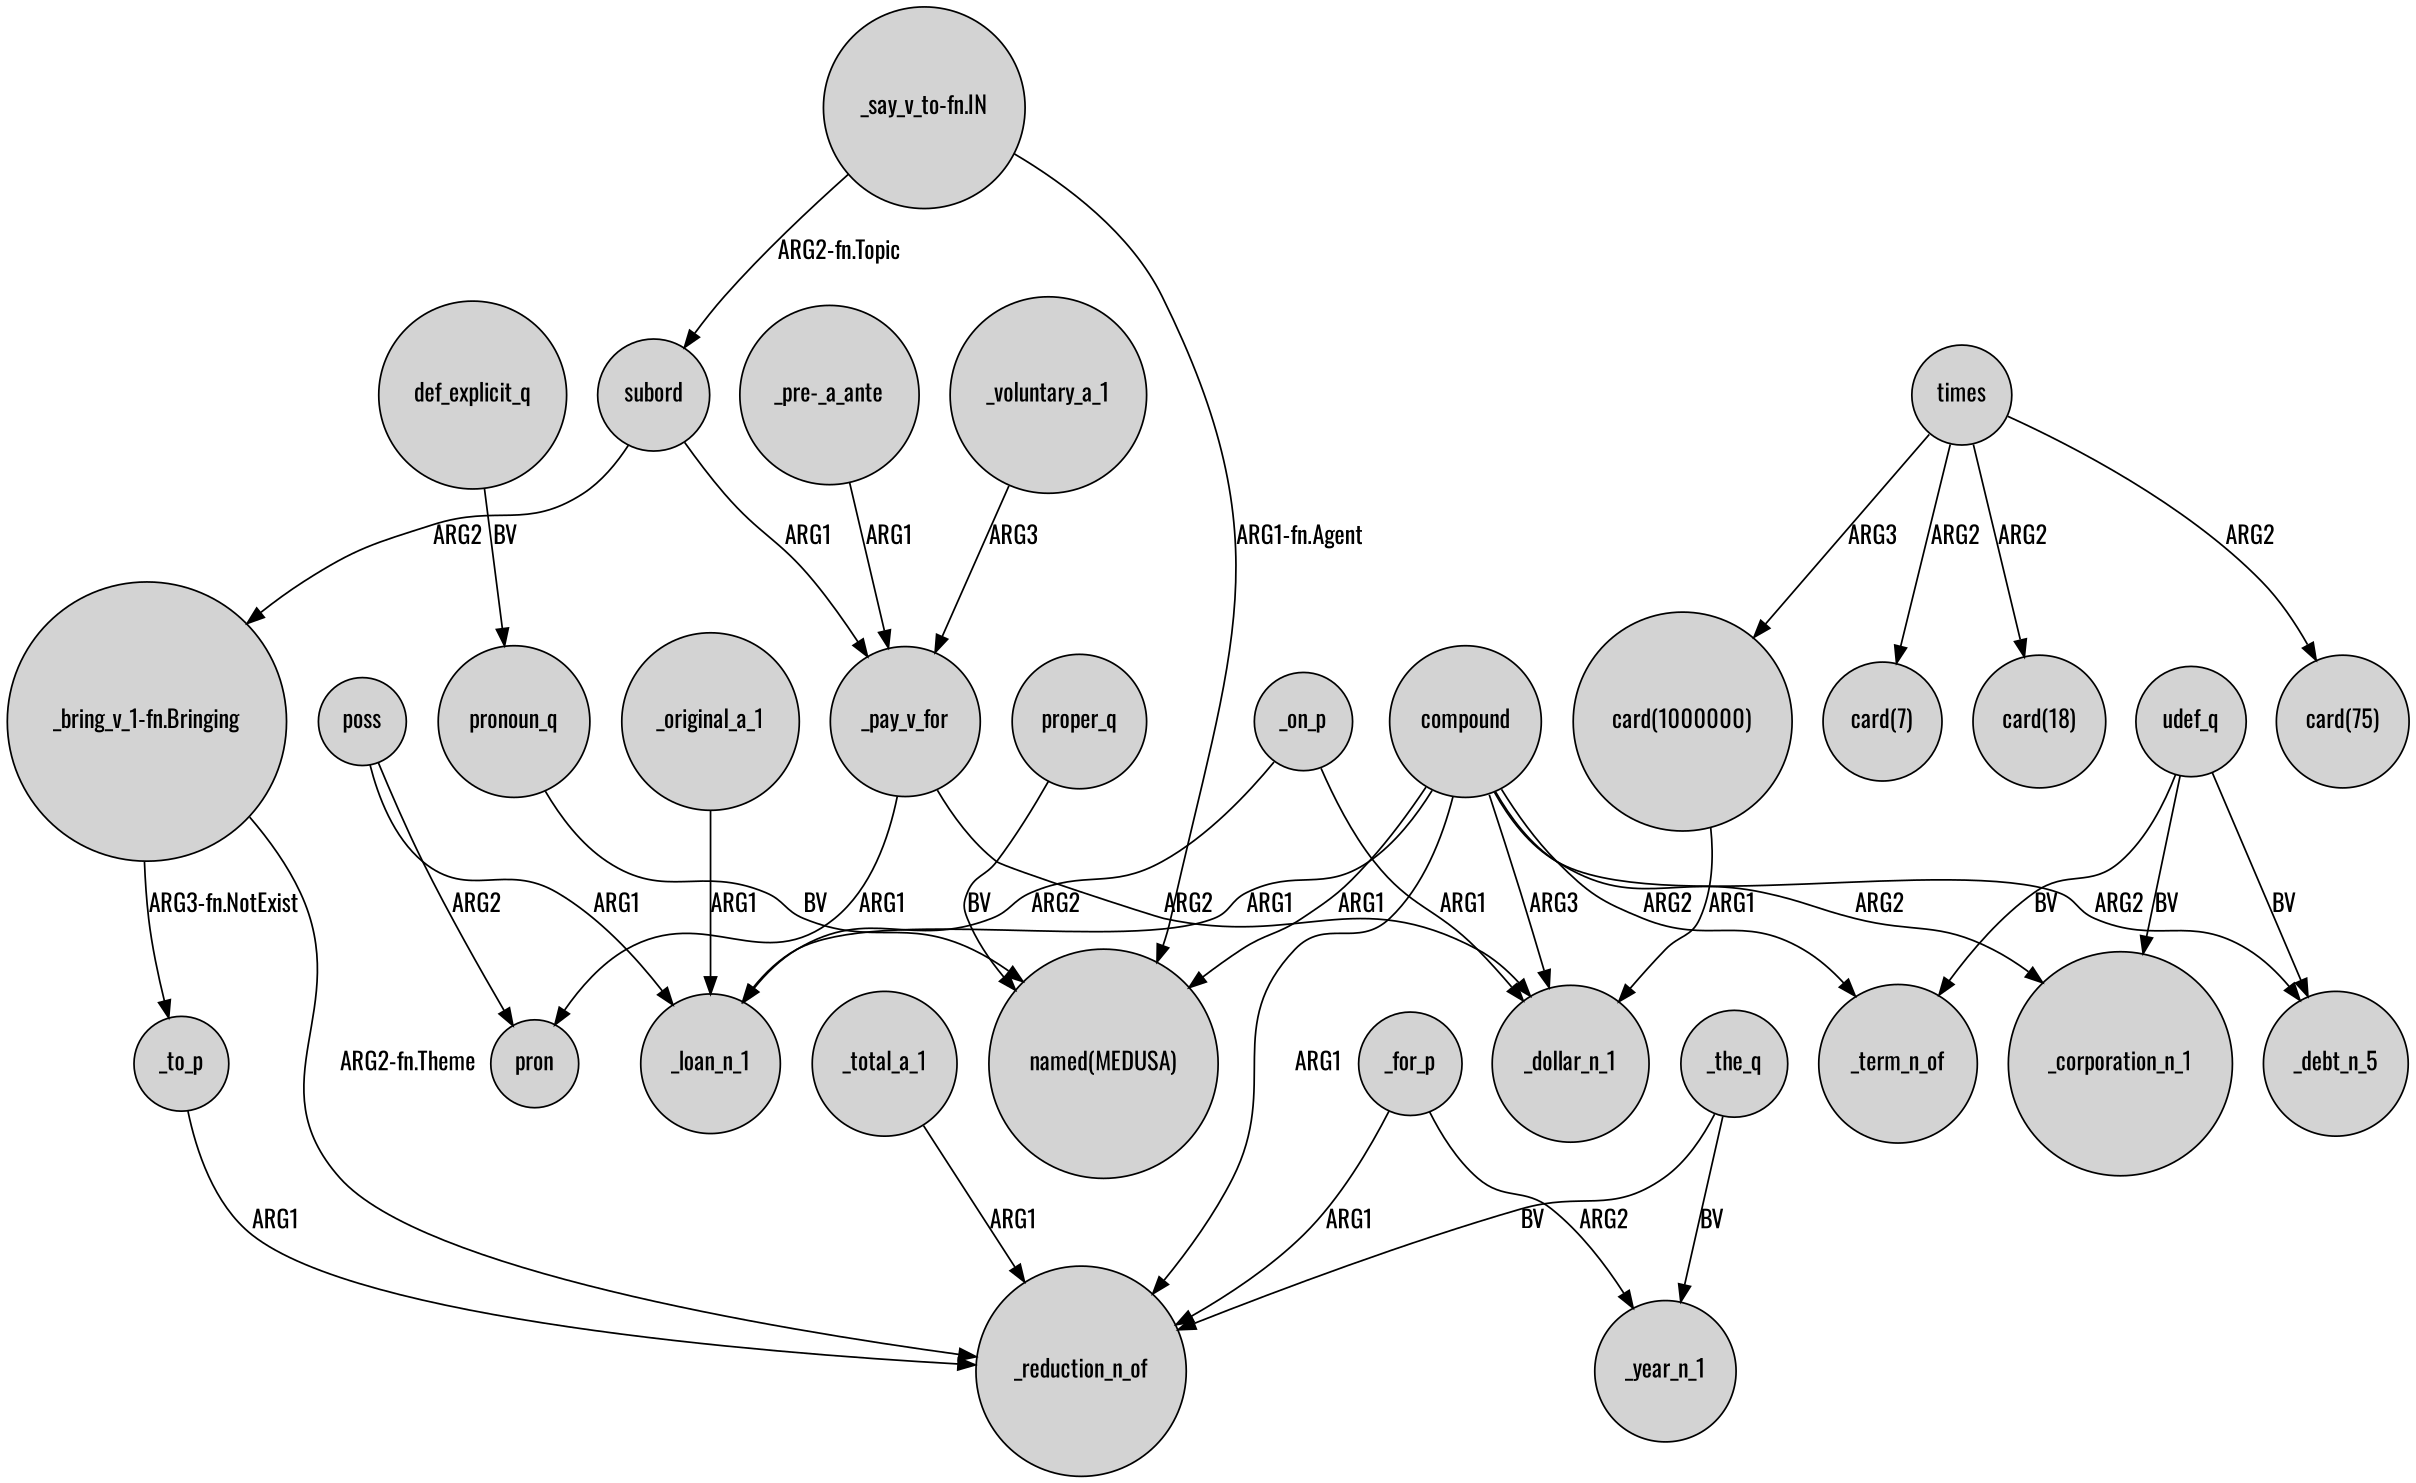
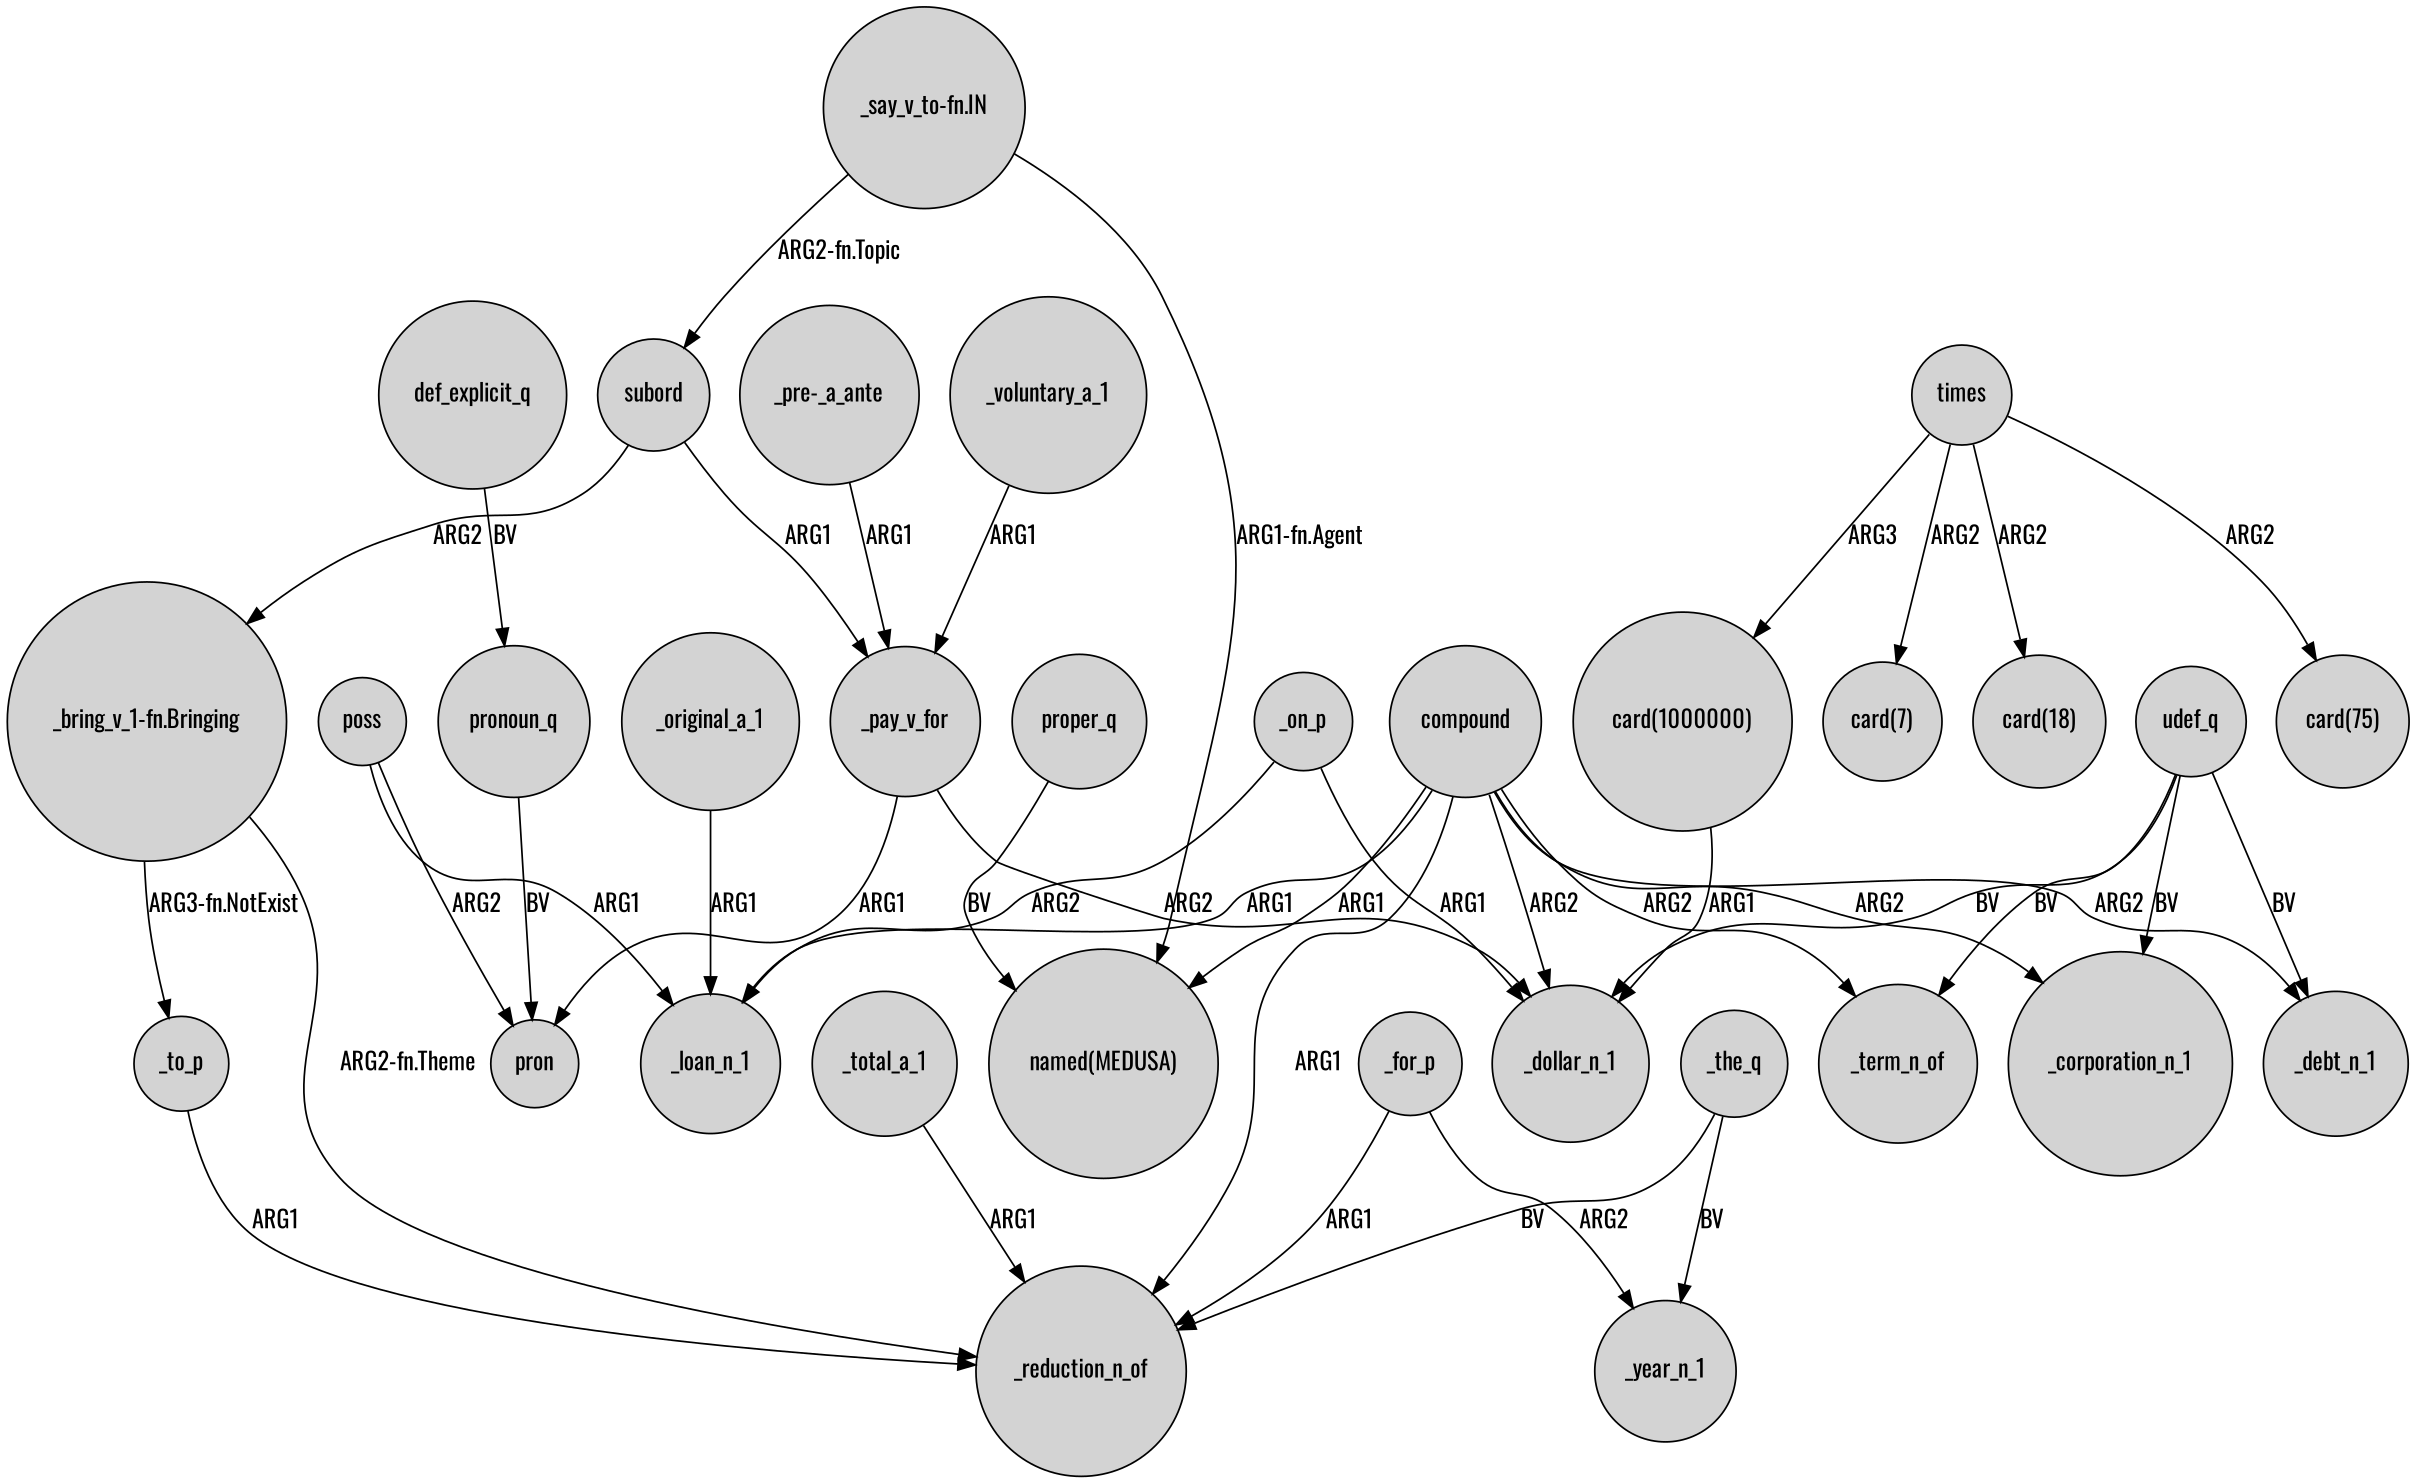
(1014, 538) -> (1014, 538)
(767, 893) -> (525, 900)
(1554, 906) -> (1554, 906)
none -> (1921, 916)
(2336, 1064) -> (2336, 1064)
